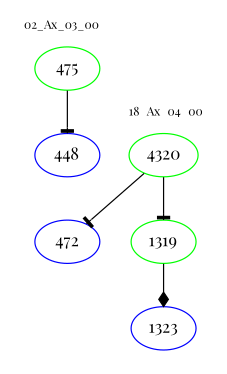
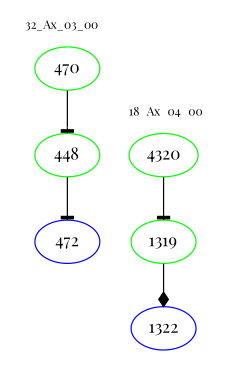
(62, 26) -> (62, 26)
(67, 69) -> (67, 69)
(67, 155) -> (67, 155)
(127, 188) -> (67, 196)
(164, 328) -> (164, 328)
